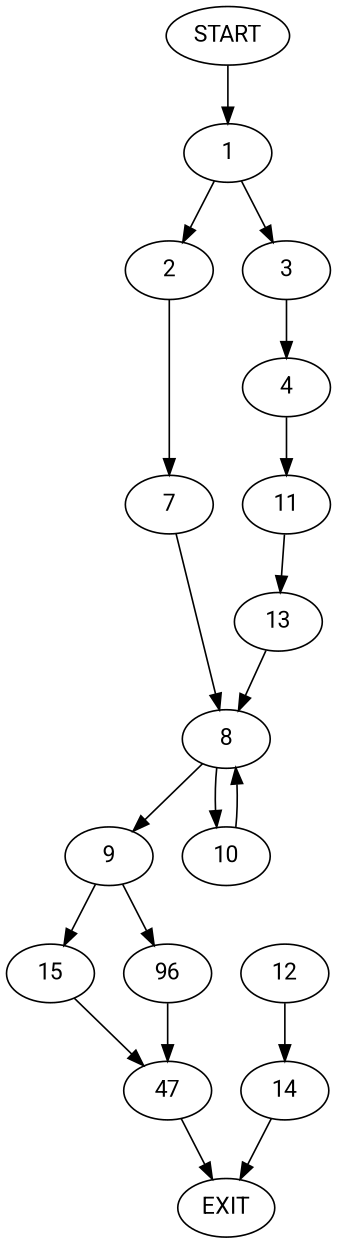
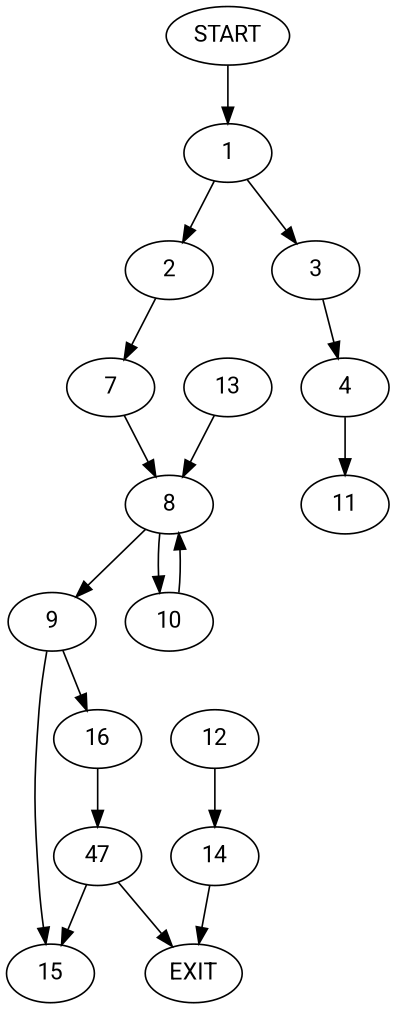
(283, 555) -> none
(168, 973) -> (98, 739)
(103, 1026) -> (77, 907)
